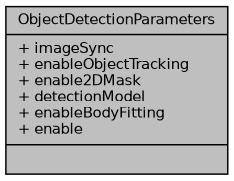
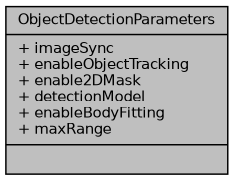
(51, 129) -> (65, 129)
